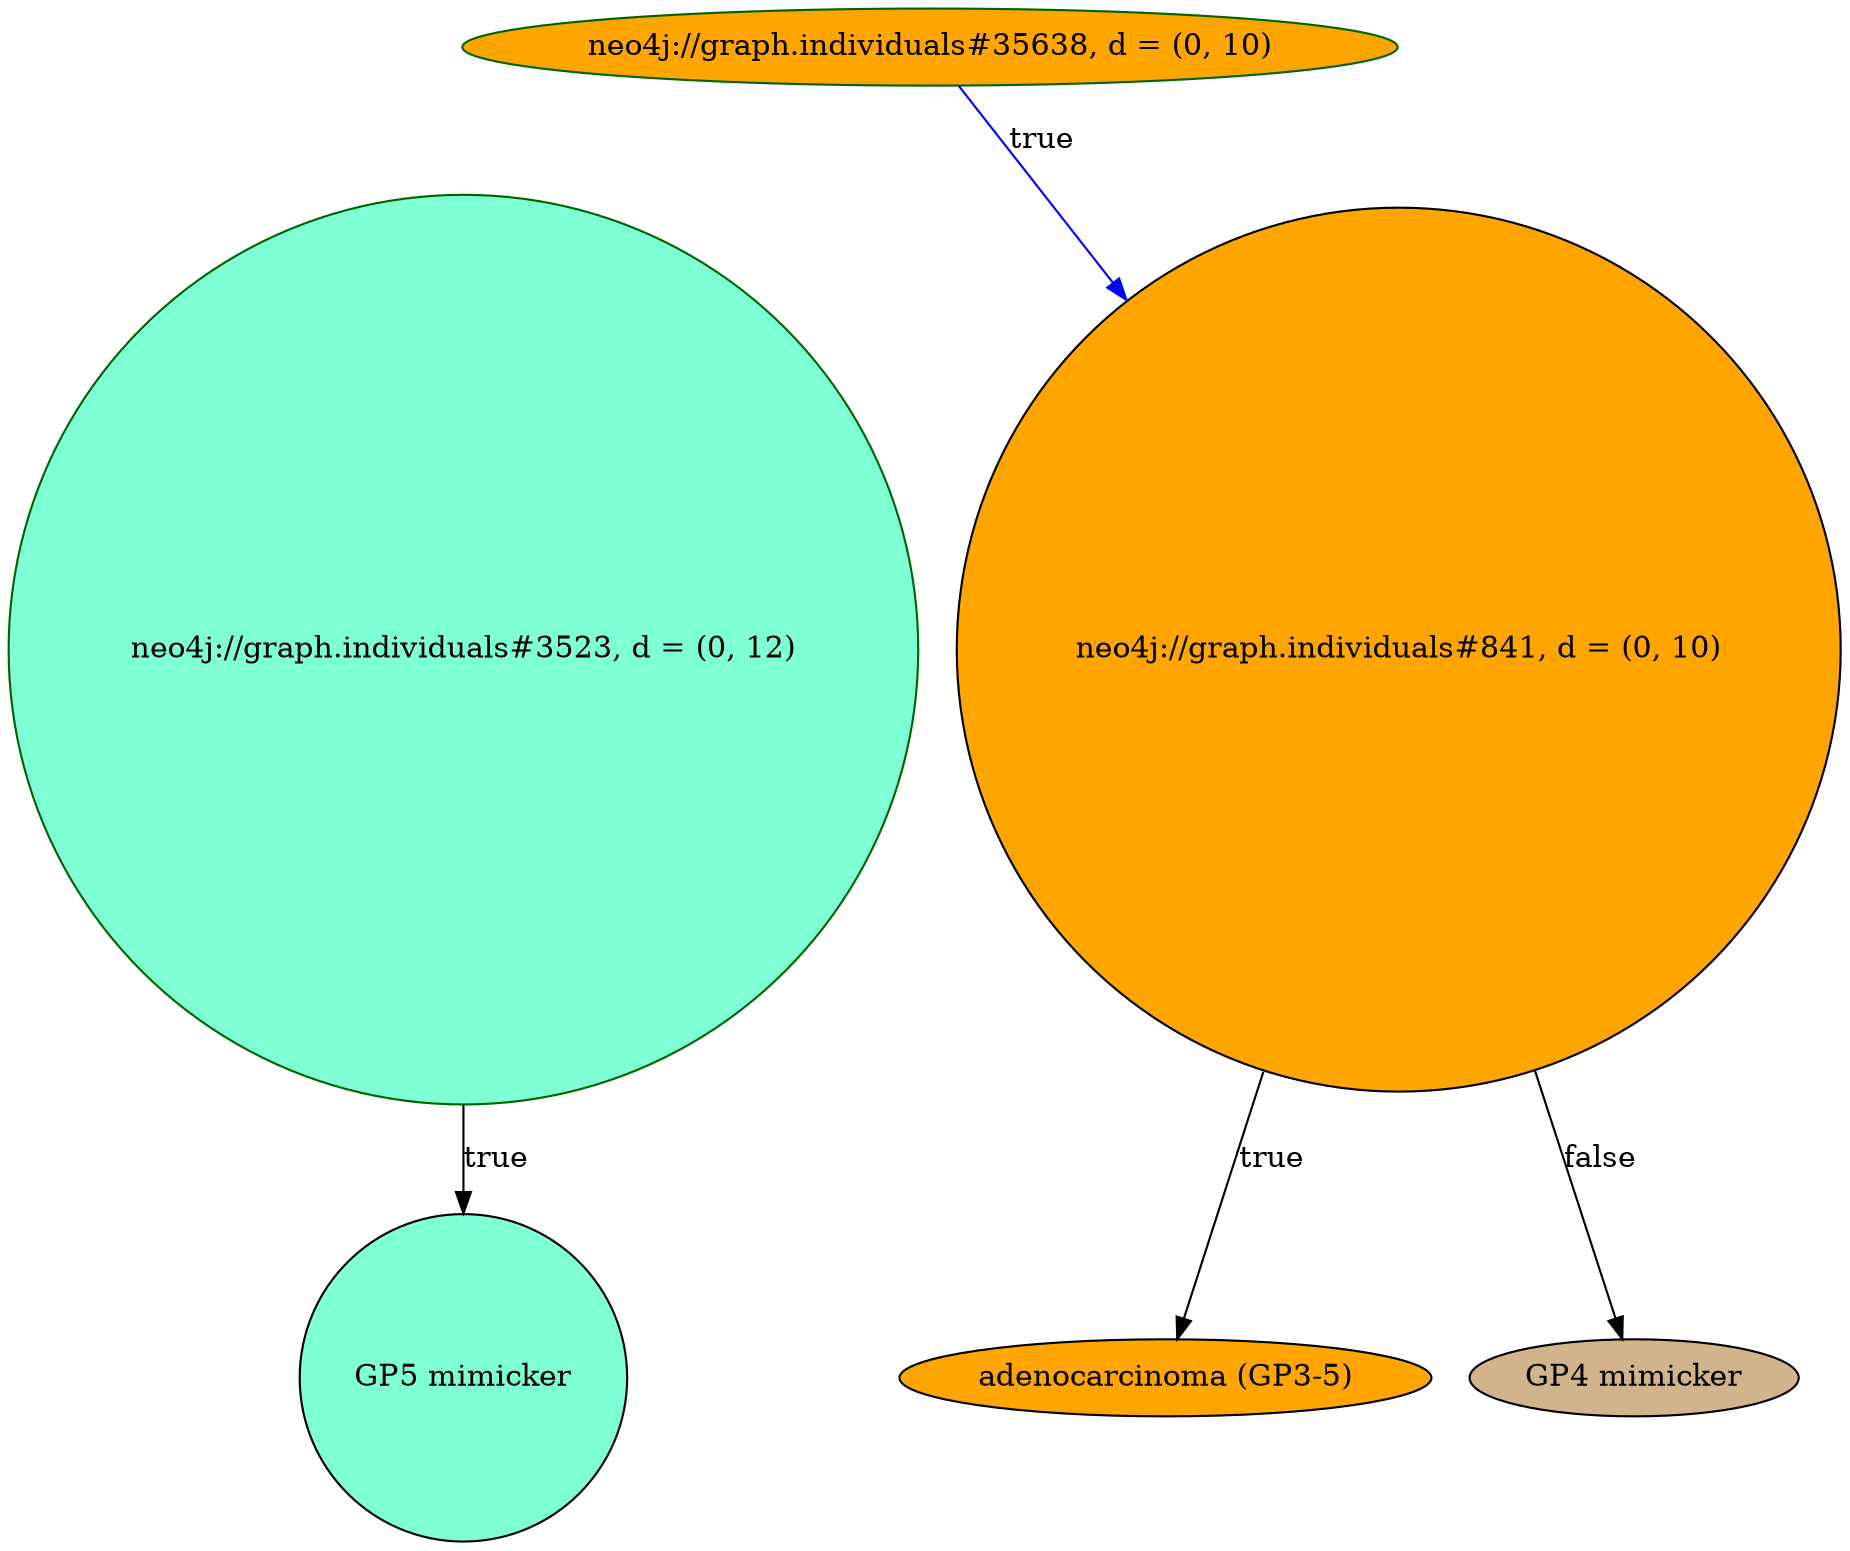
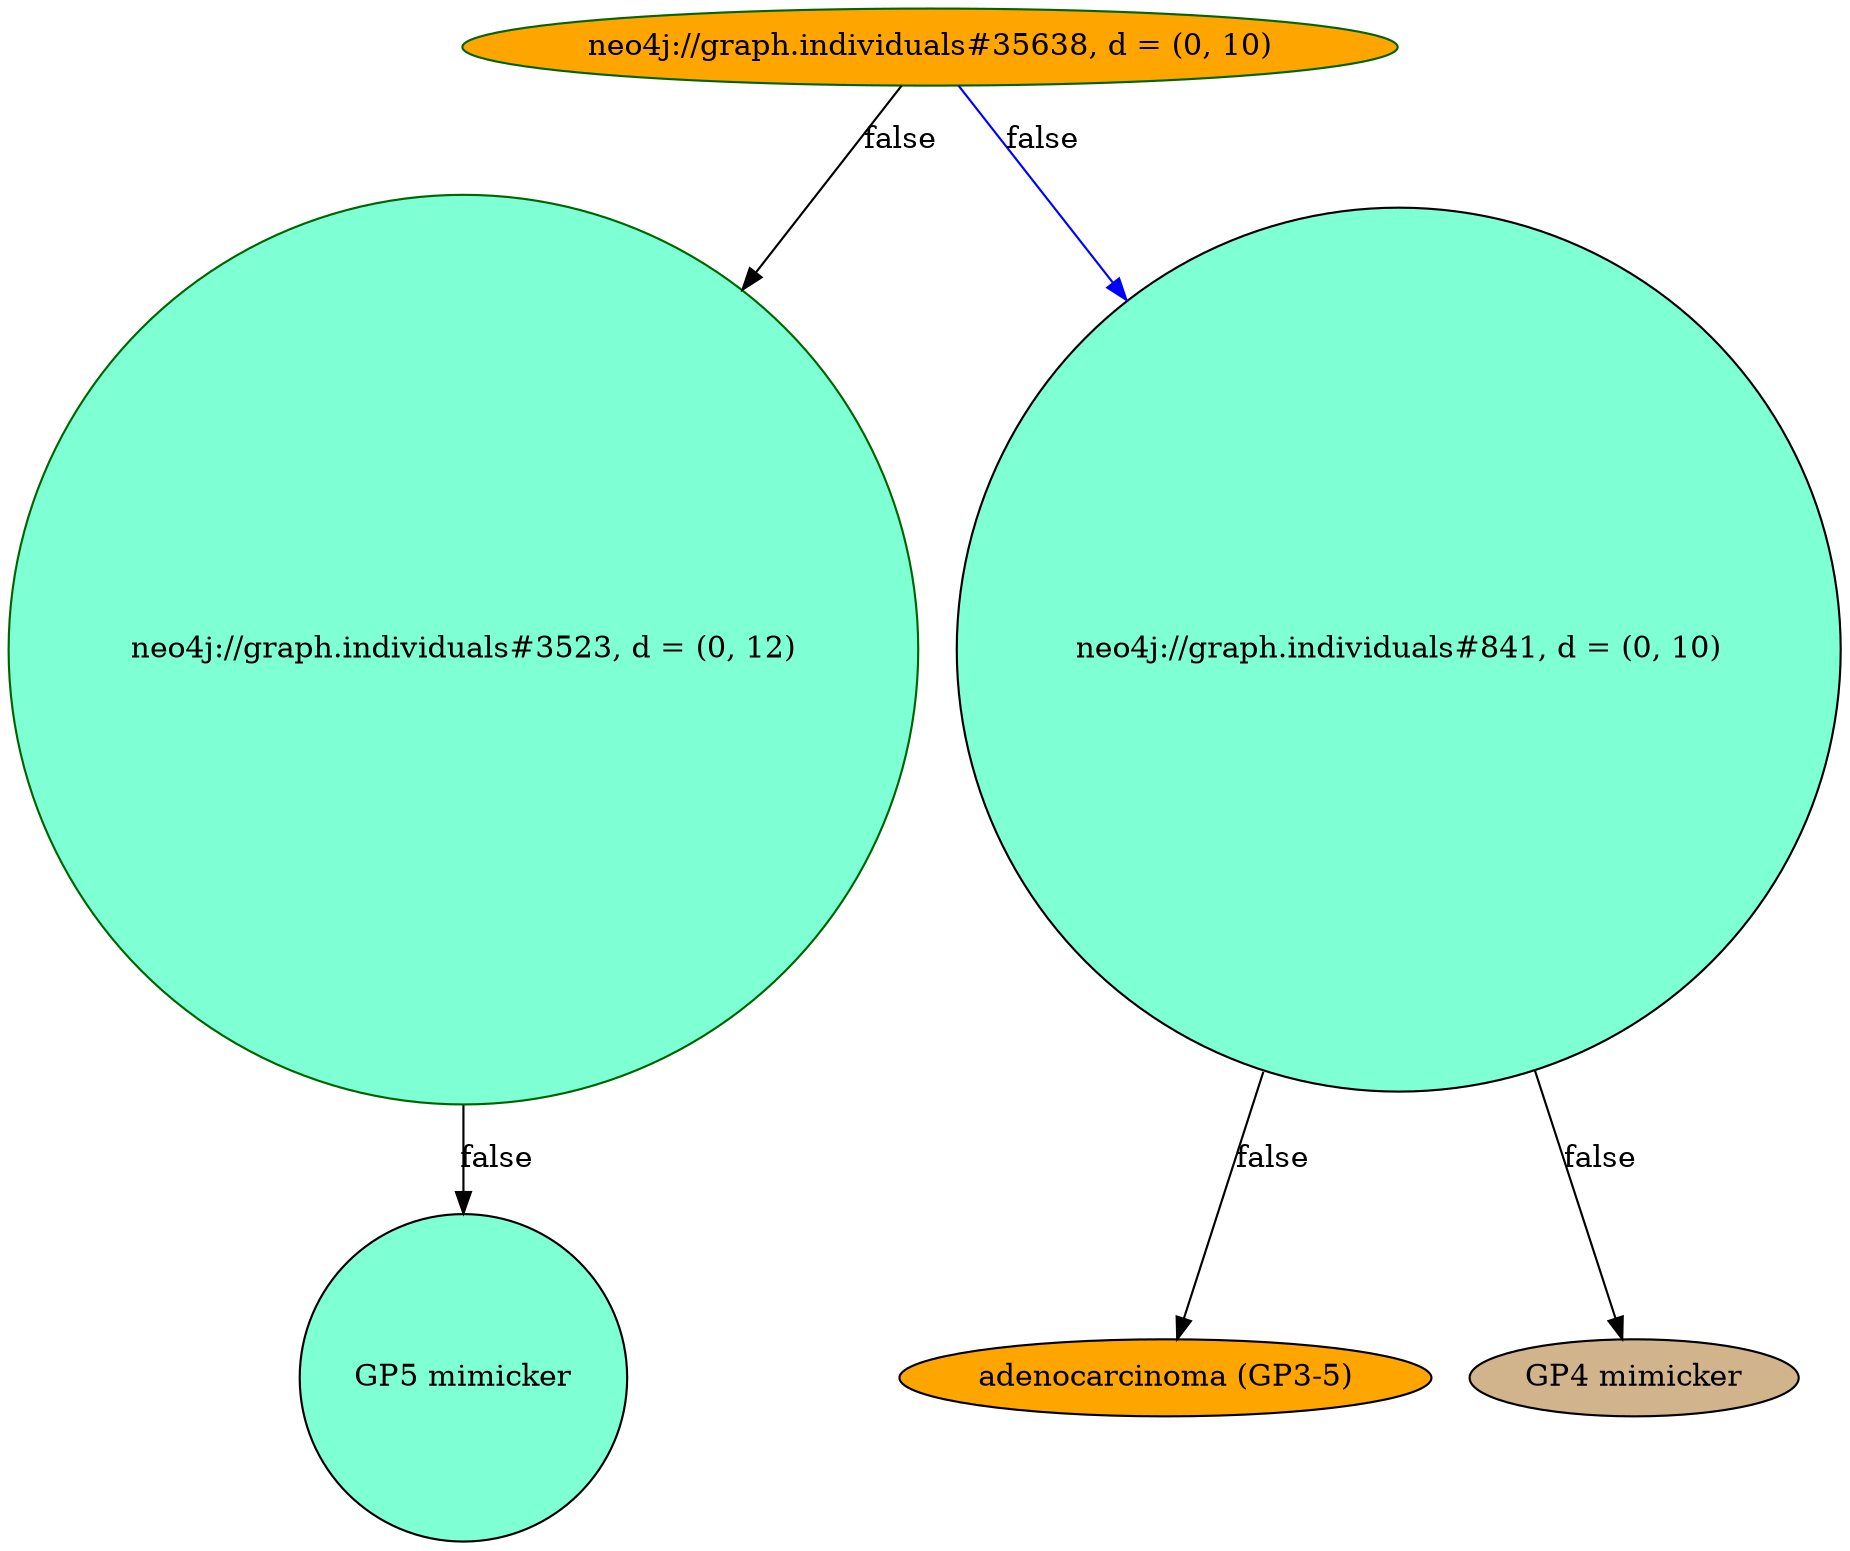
(1042, 140) -> (1042, 140)
none -> (829, 179)
(1399, 650) -> (1399, 650)
(497, 1159) -> (497, 1159)
(1272, 1159) -> (1272, 1159)
